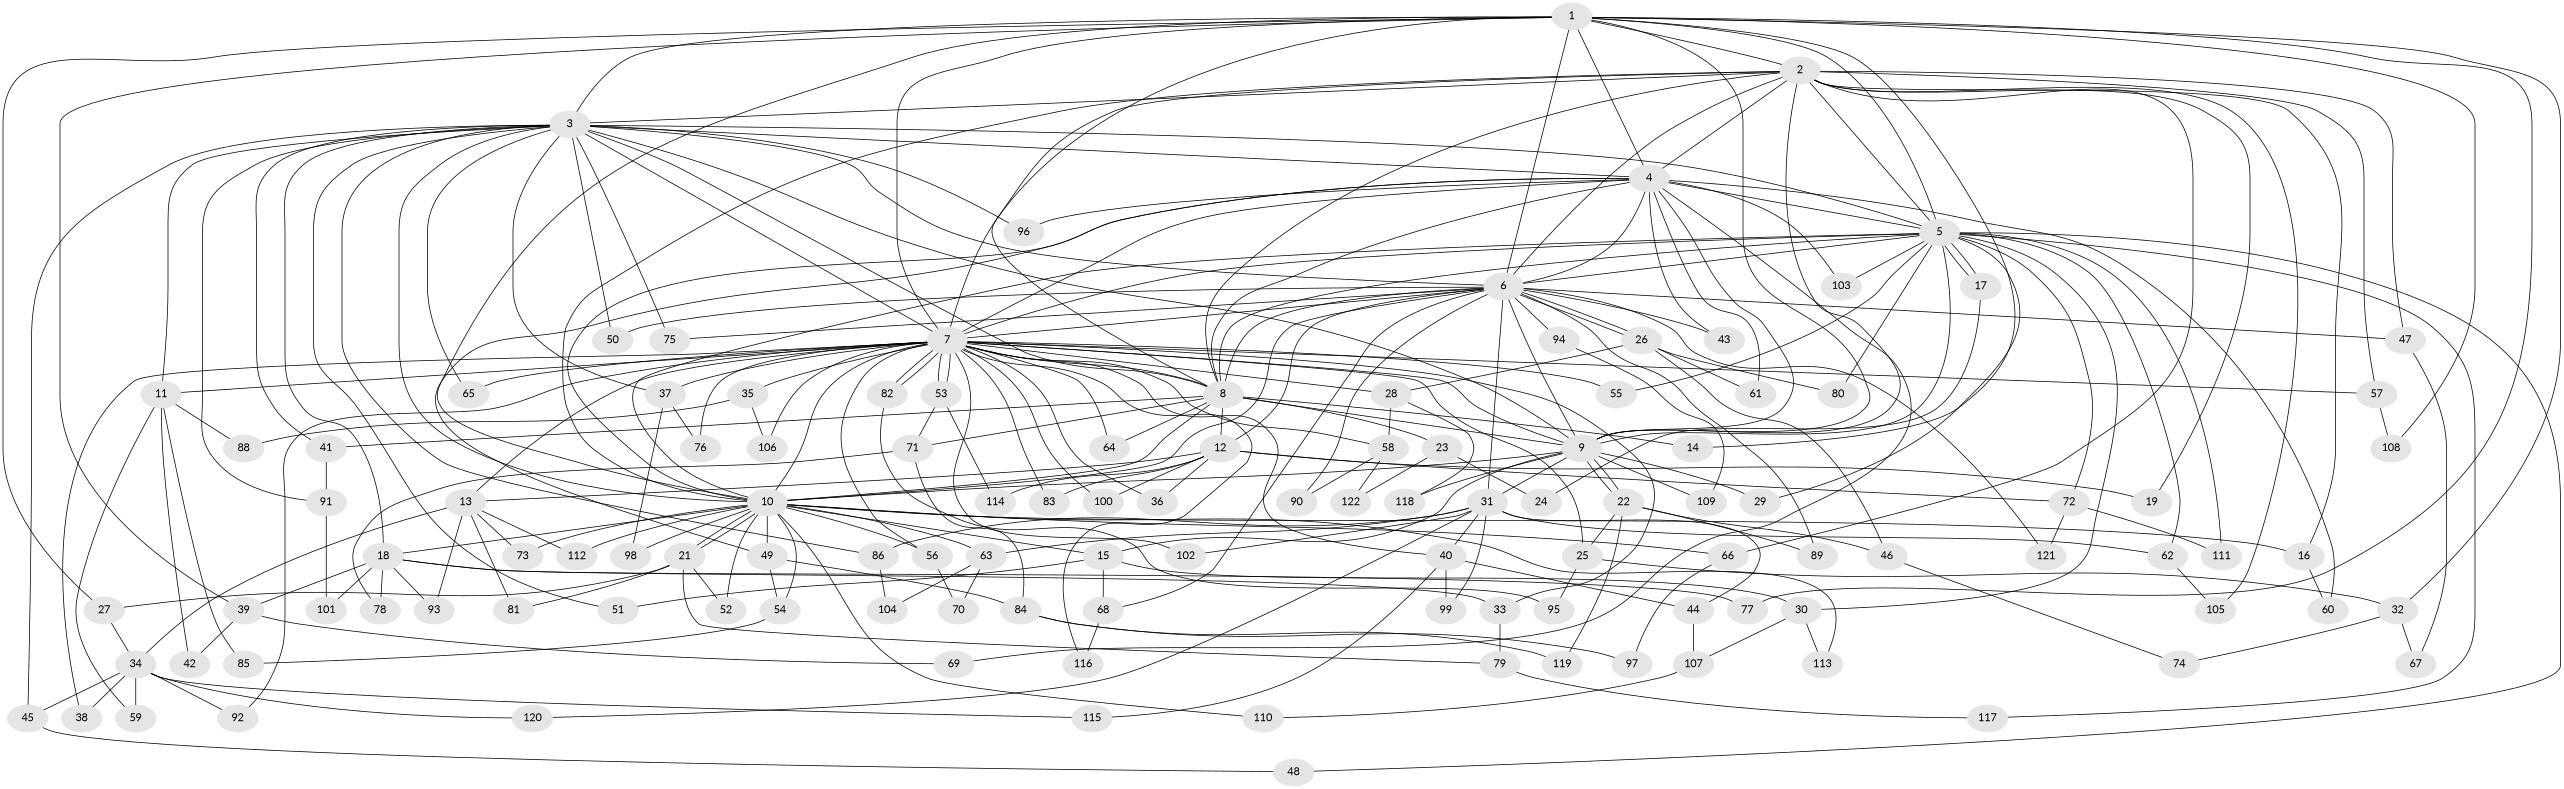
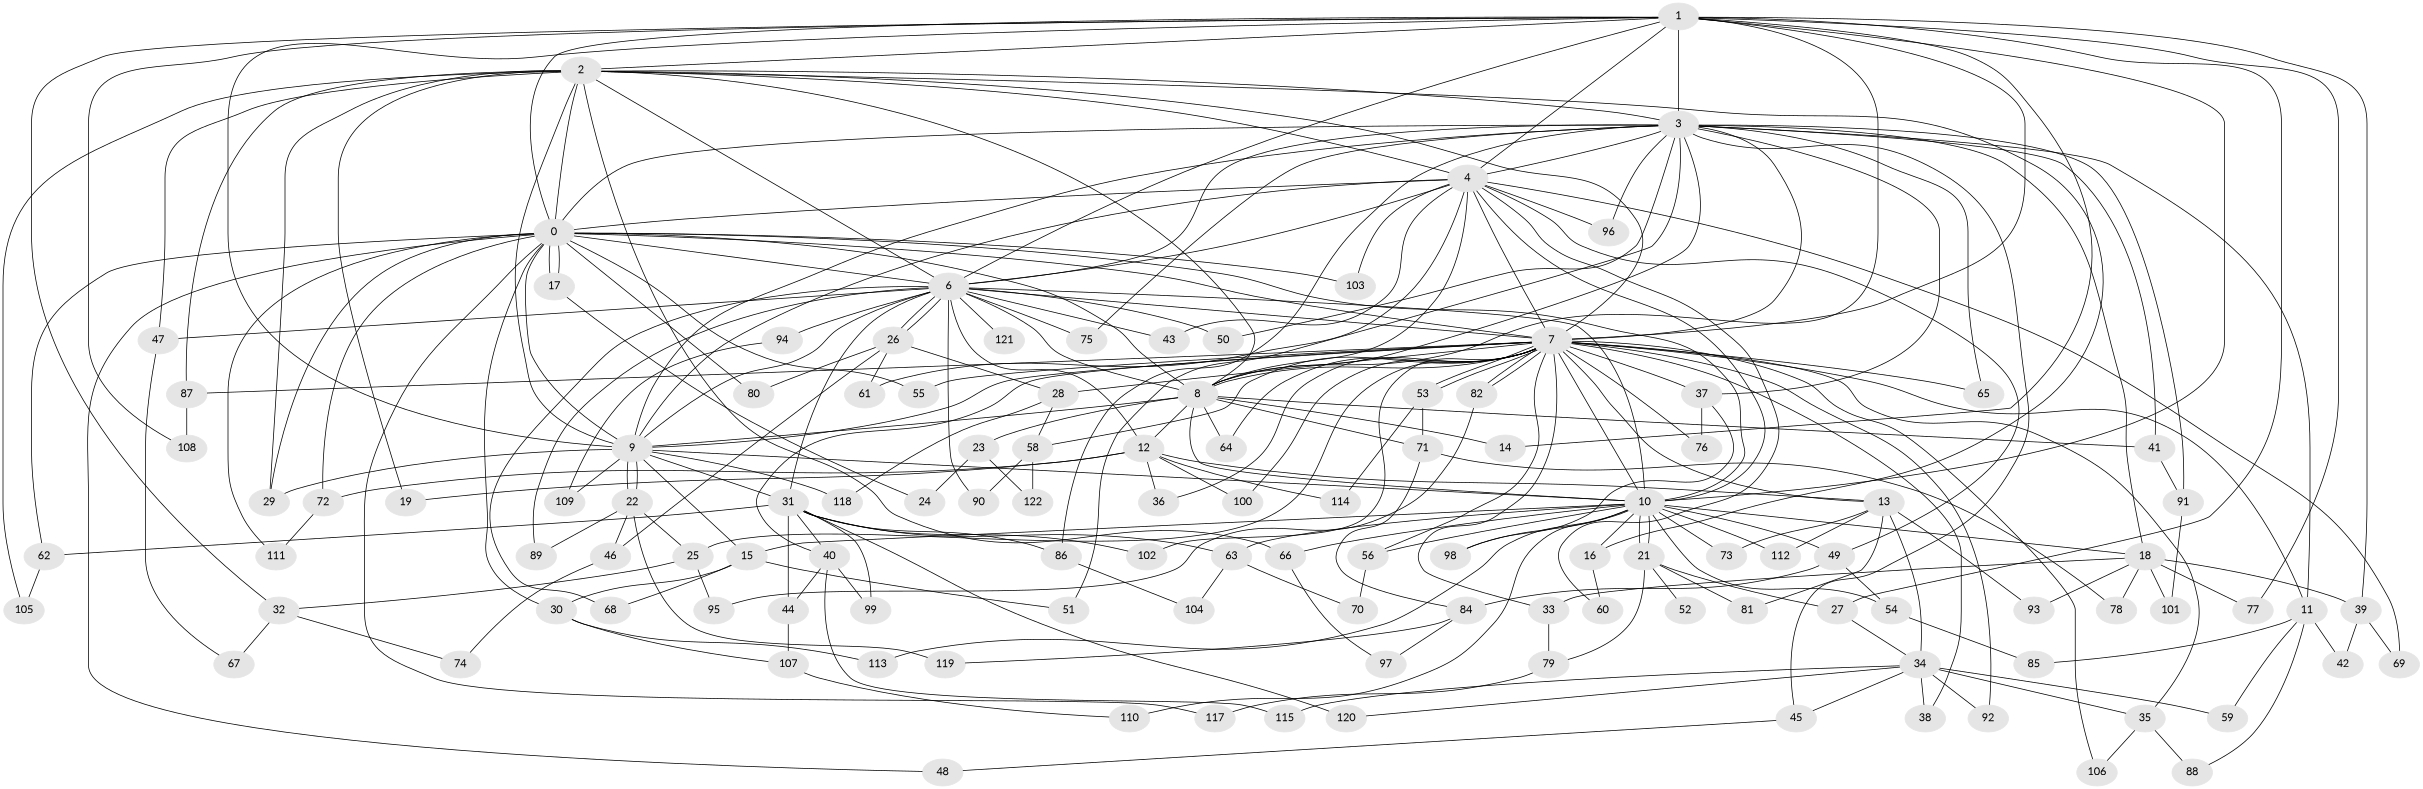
(999, 124) -> (285, 175)
(1940, 232) -> (554, 232)
(2377, 394) -> (187, 394)
(410, 396) -> none
(1049, 502) -> none
(2060, 525) -> none
(736, 554) -> none
(1083, 664) -> none
none -> (2032, 691)
